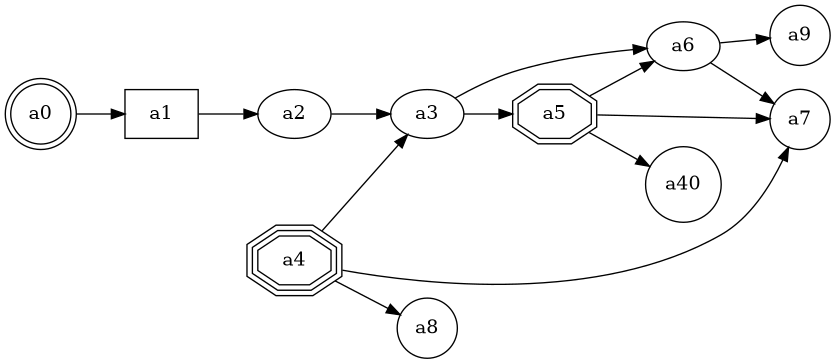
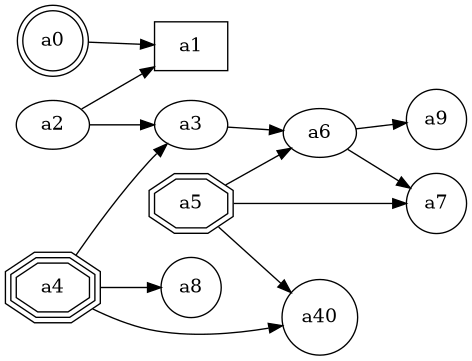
(221, 114) -> (112, 91)
(481, 114) -> none
(584, 278) -> (179, 334)
